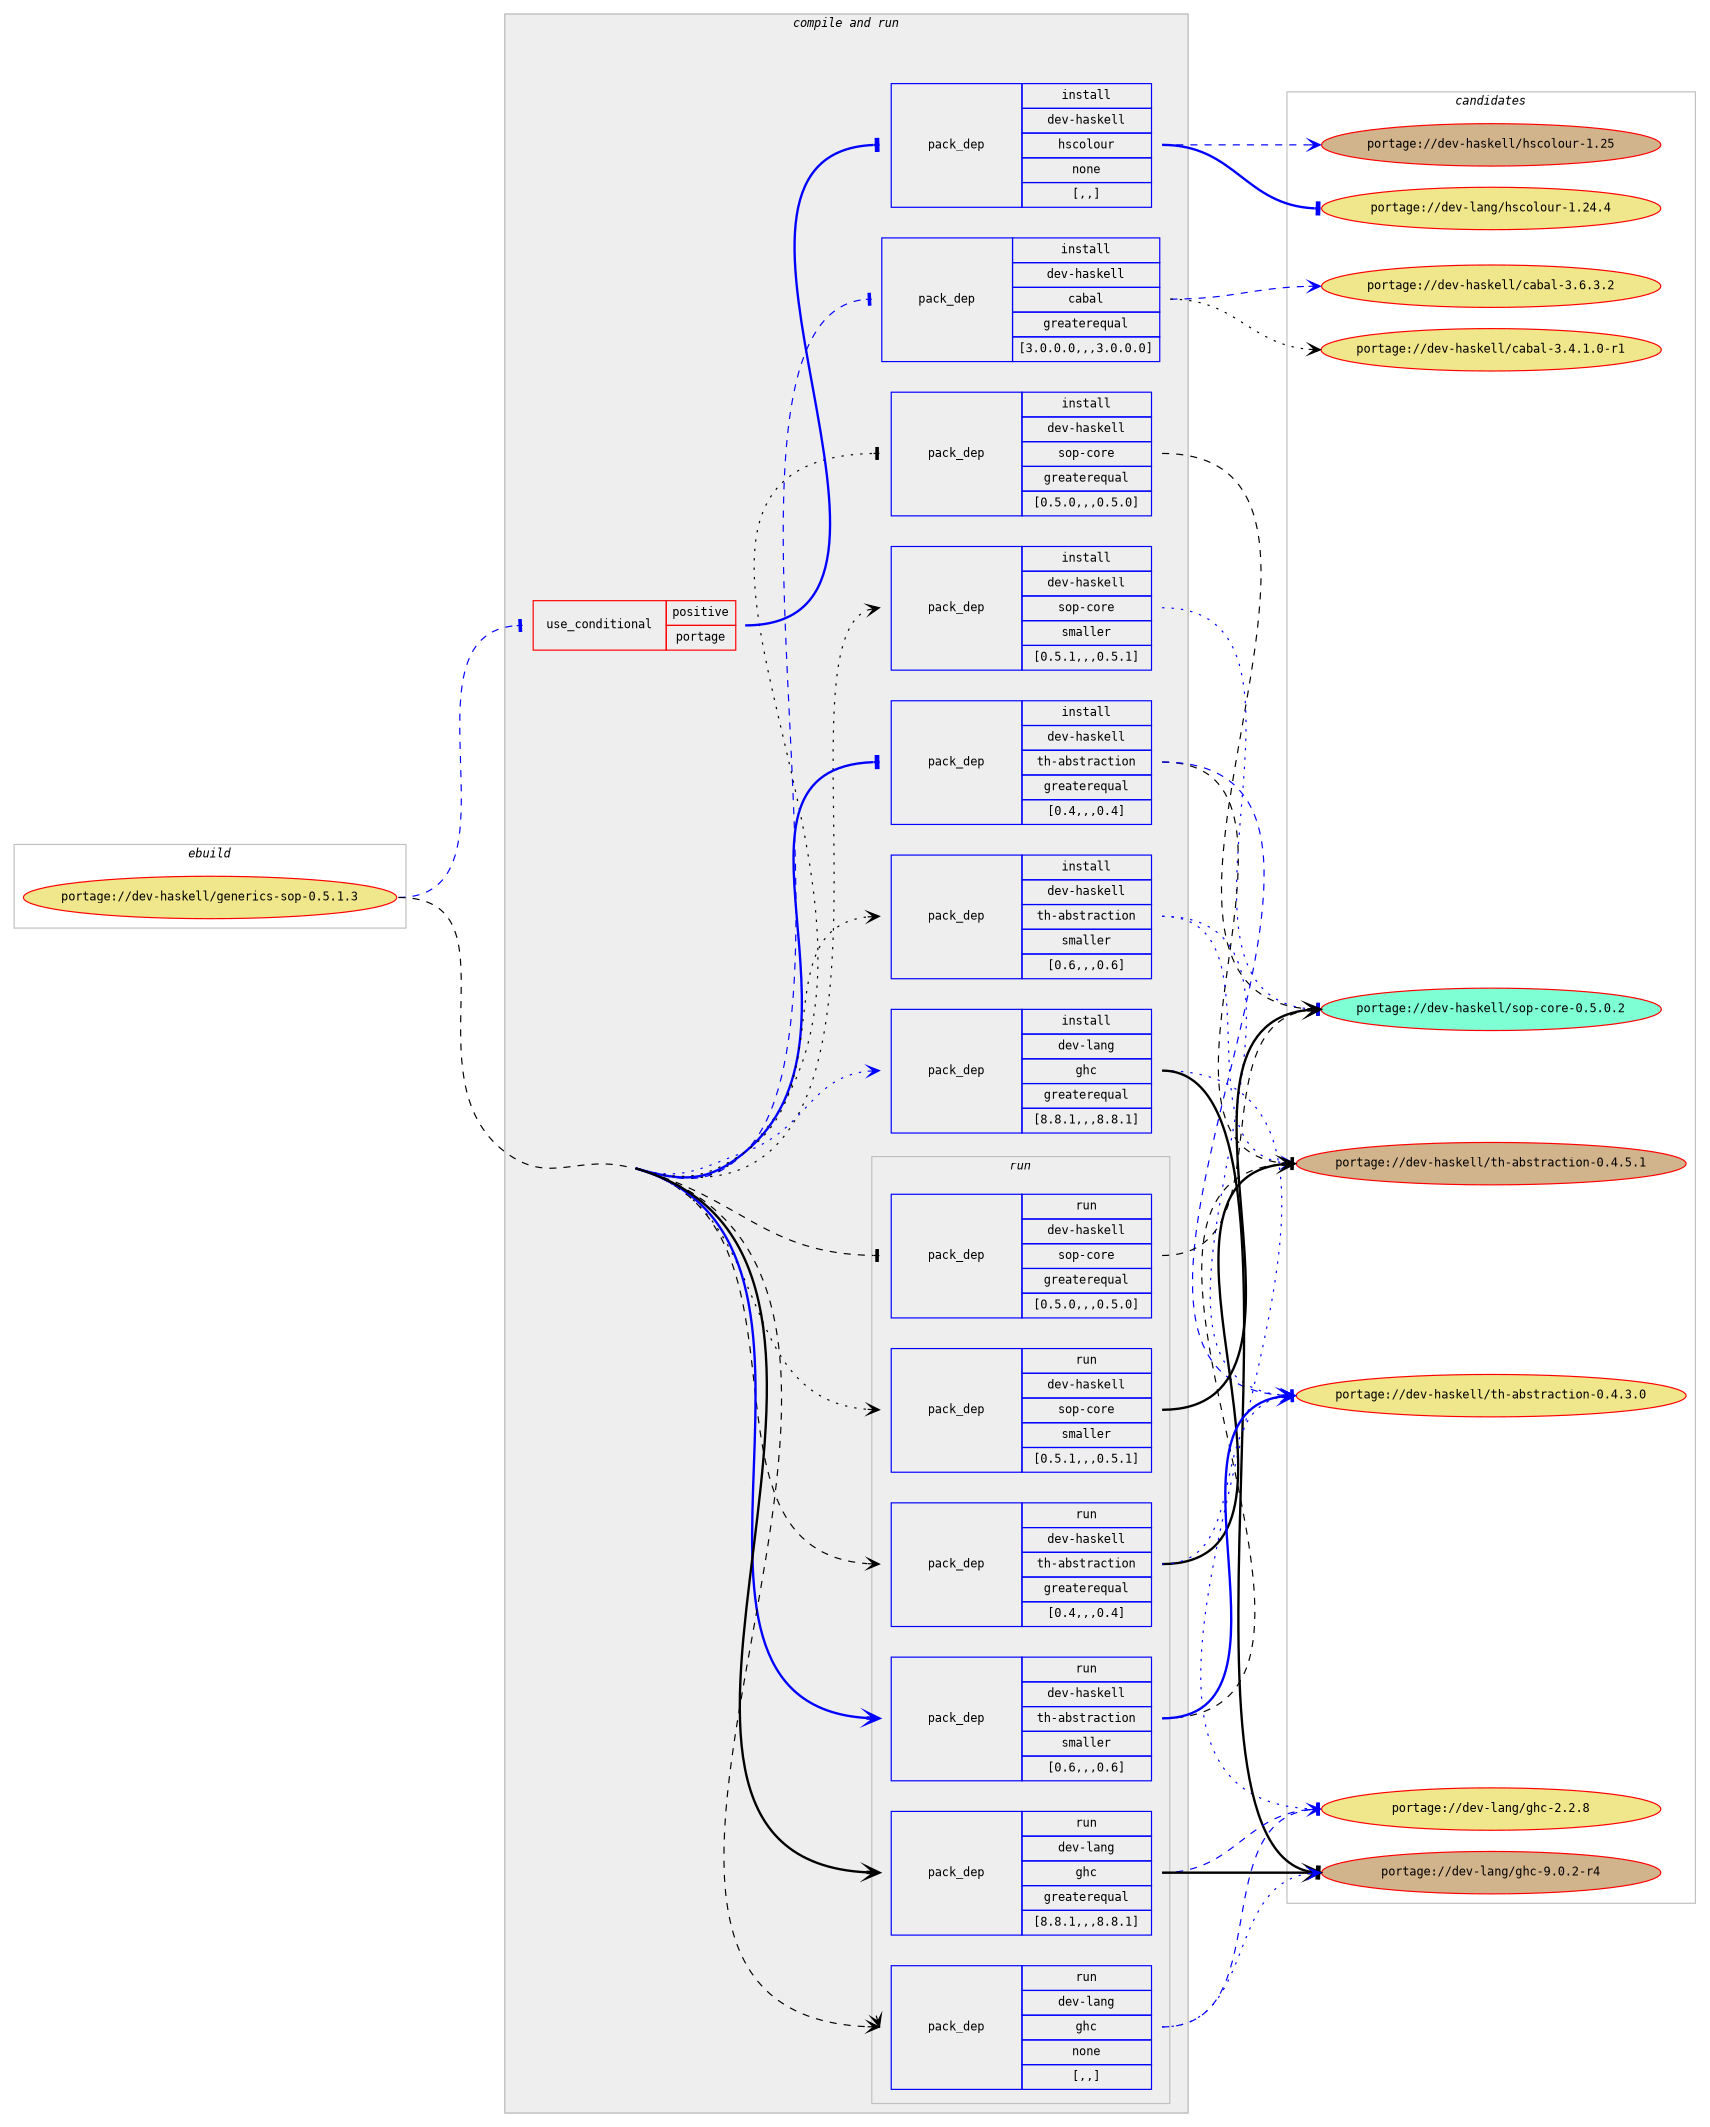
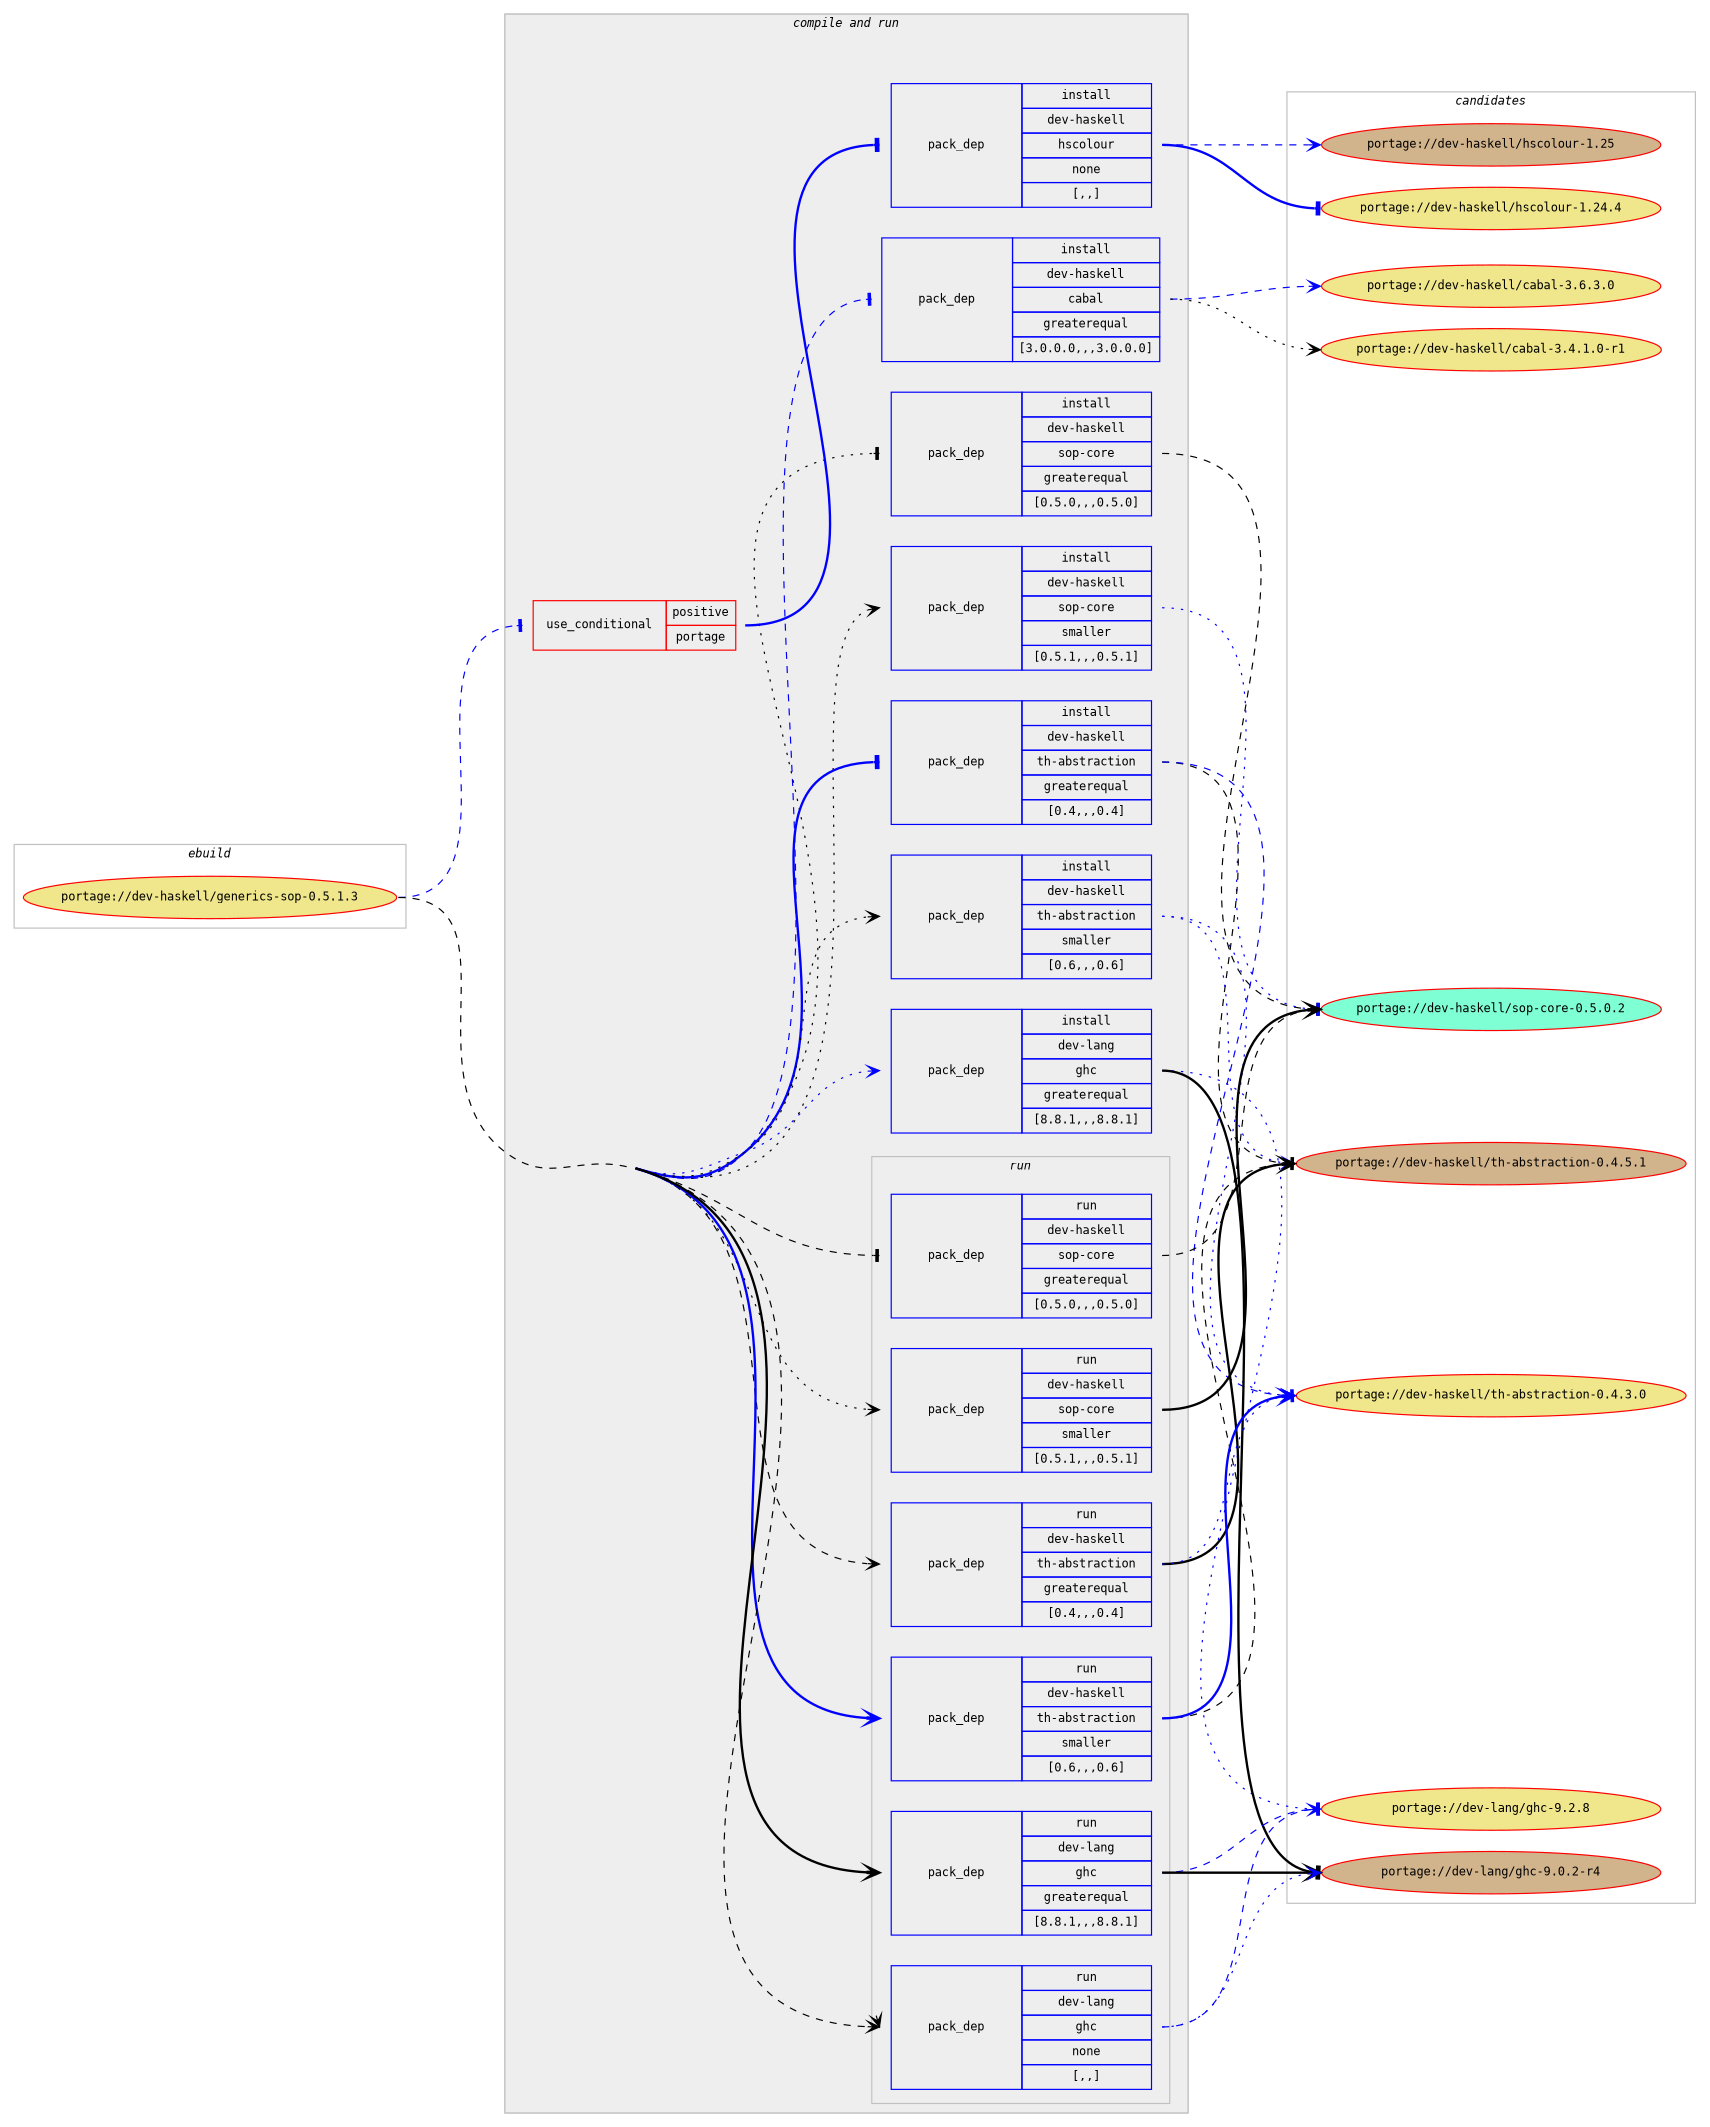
(1491, 208) -> (1491, 208)
(1491, 286) -> (1491, 286)
(1491, 1809) -> (1491, 1809)
